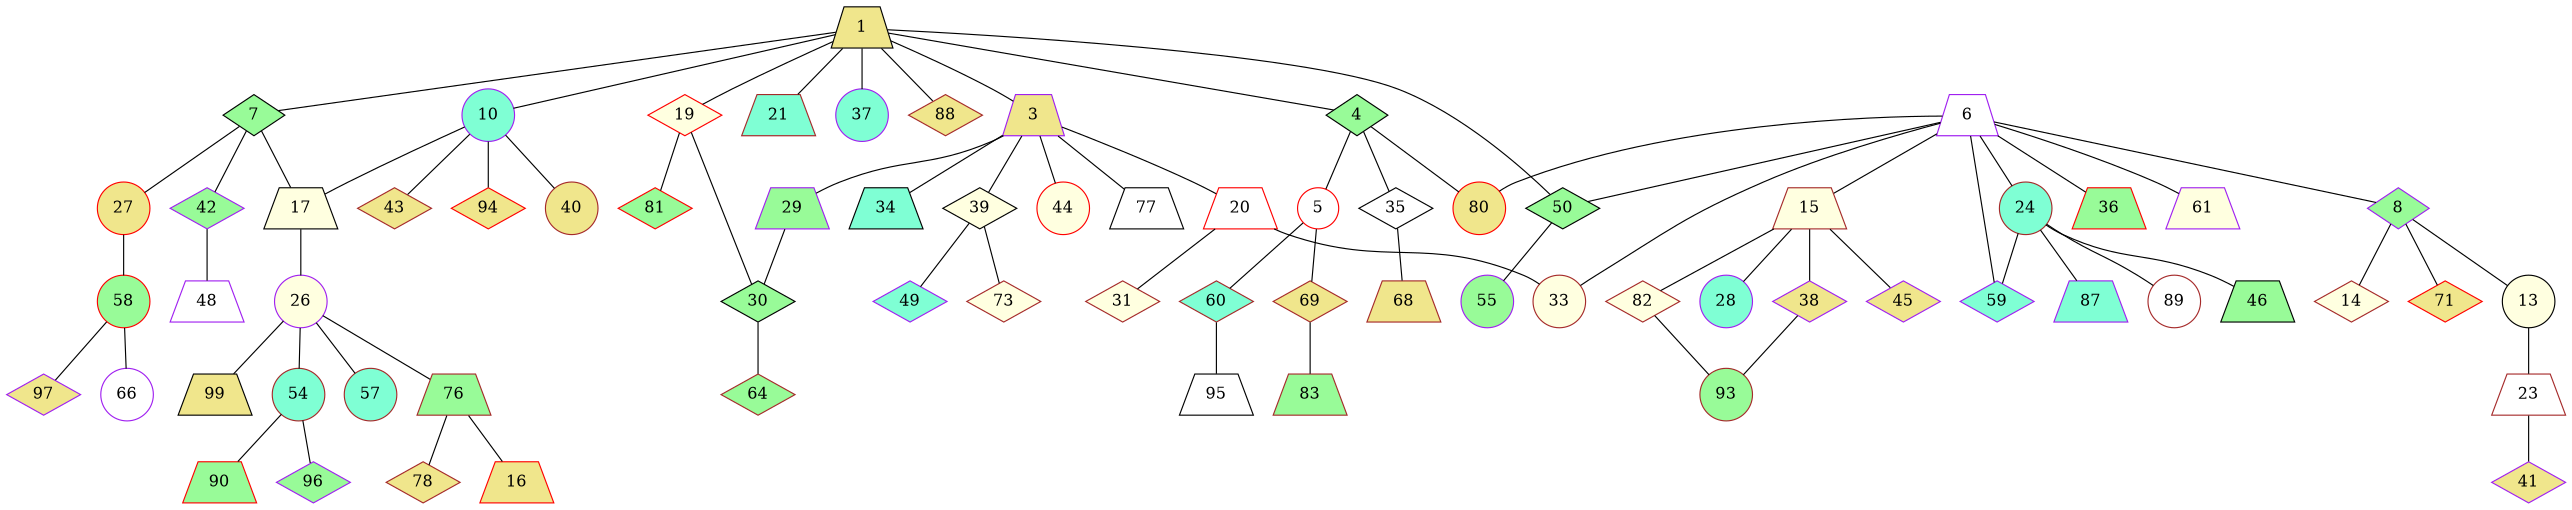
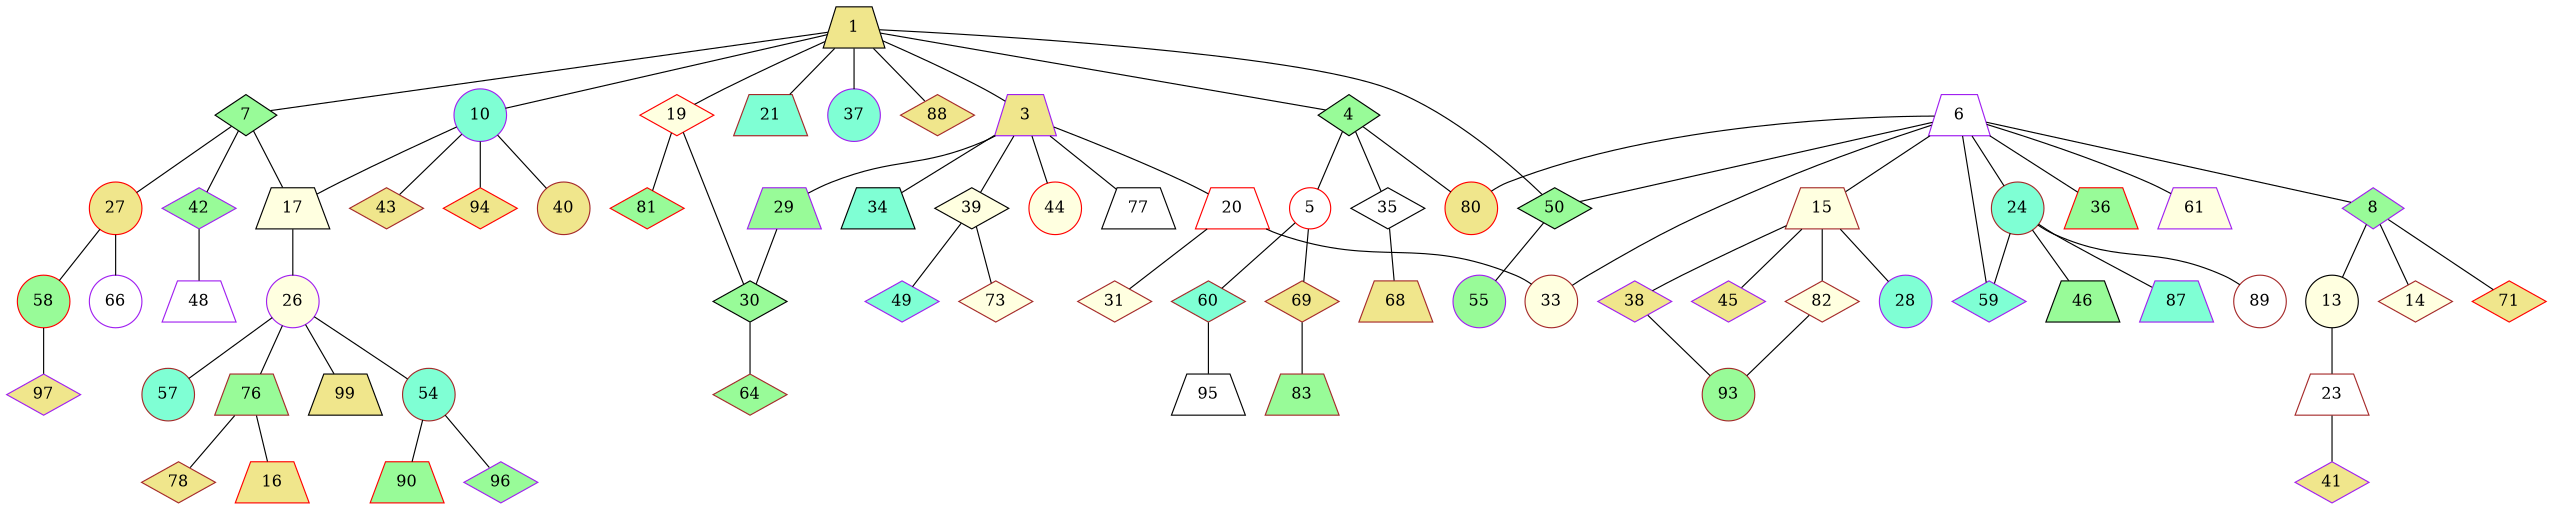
(125, 348) -> (116, 255)
